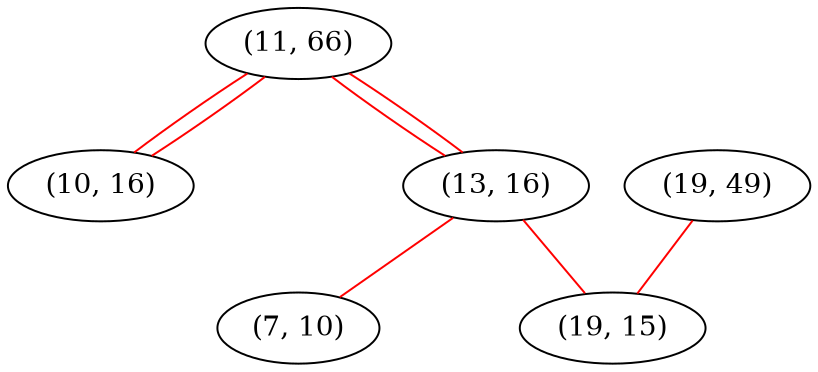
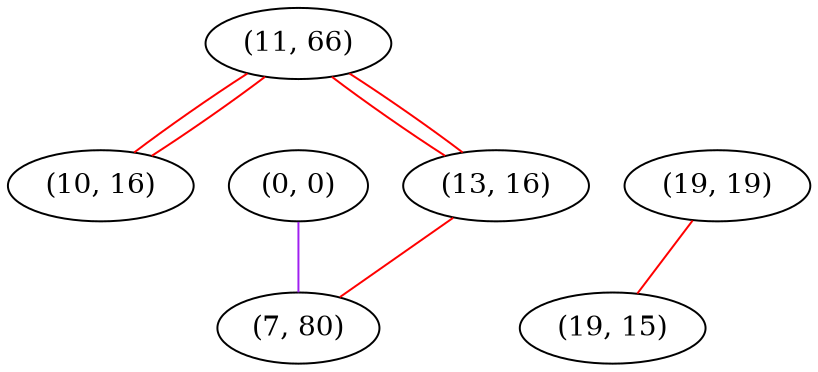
none -> (298, 186)
(717, 186) -> (717, 186)
(554, 257) -> none
(298, 328) -> (298, 328)
